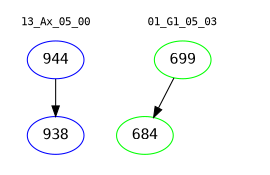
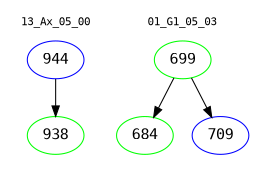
(56, 135) -> (56, 135)
none -> (220, 135)
